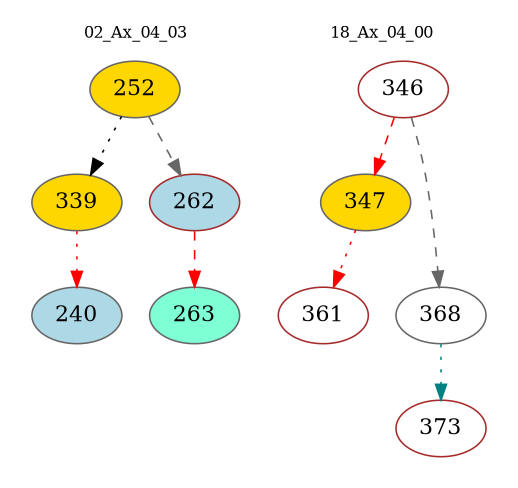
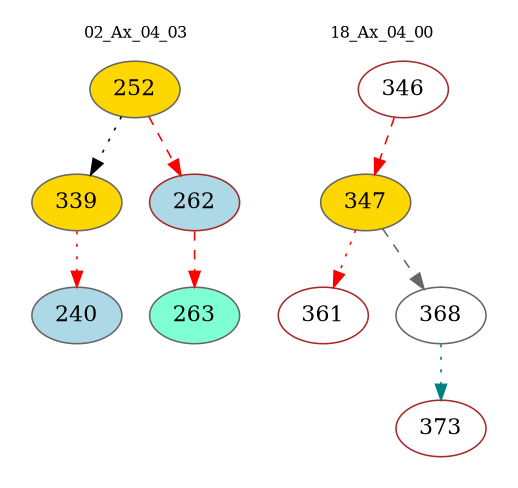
(161, 139) -> (161, 139)
(429, 194) -> (399, 252)
